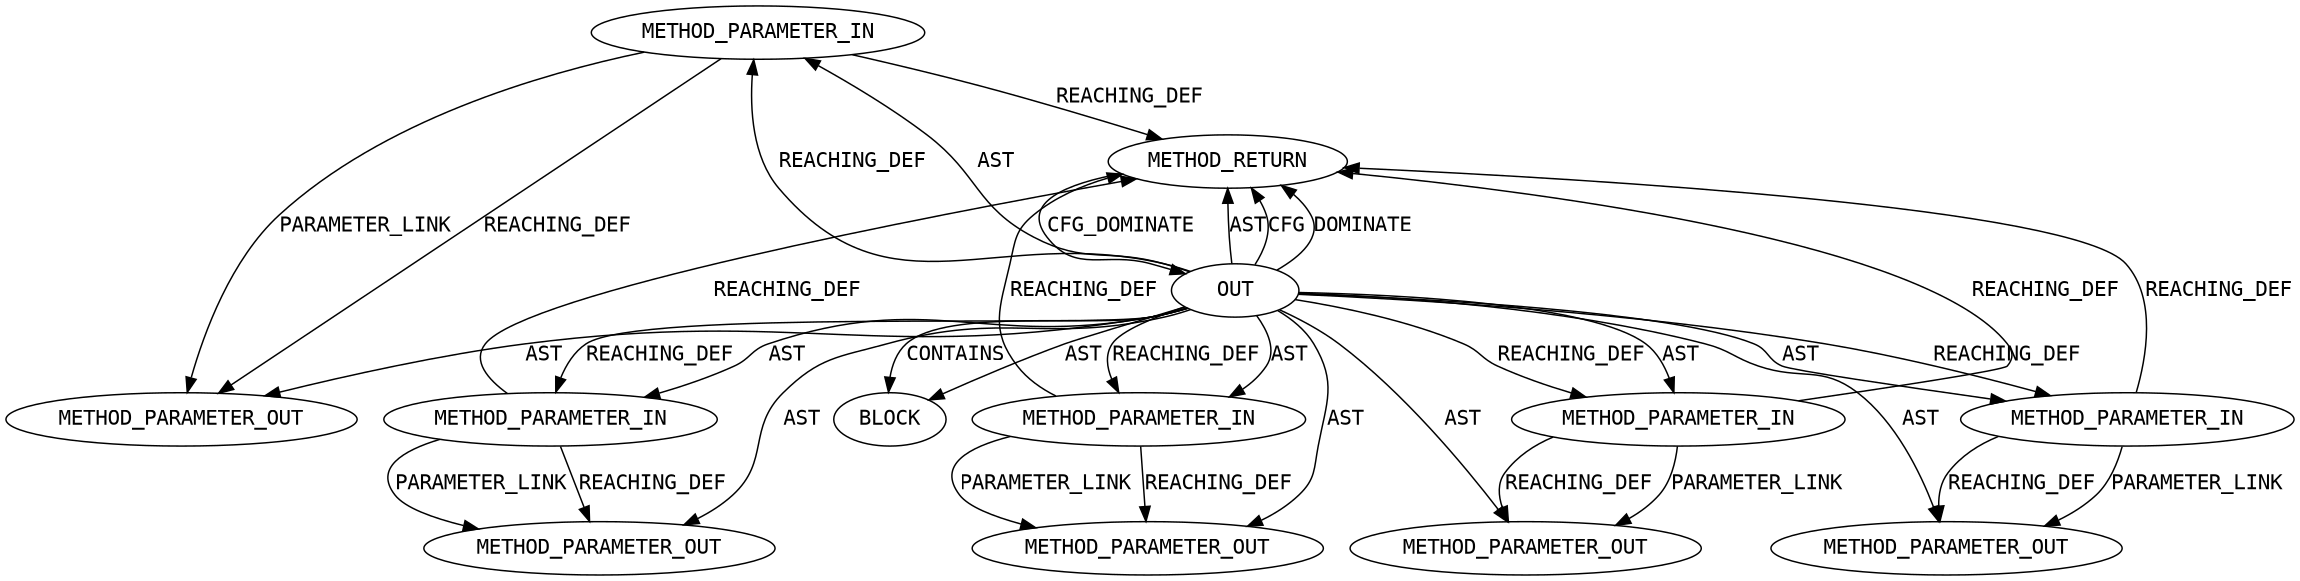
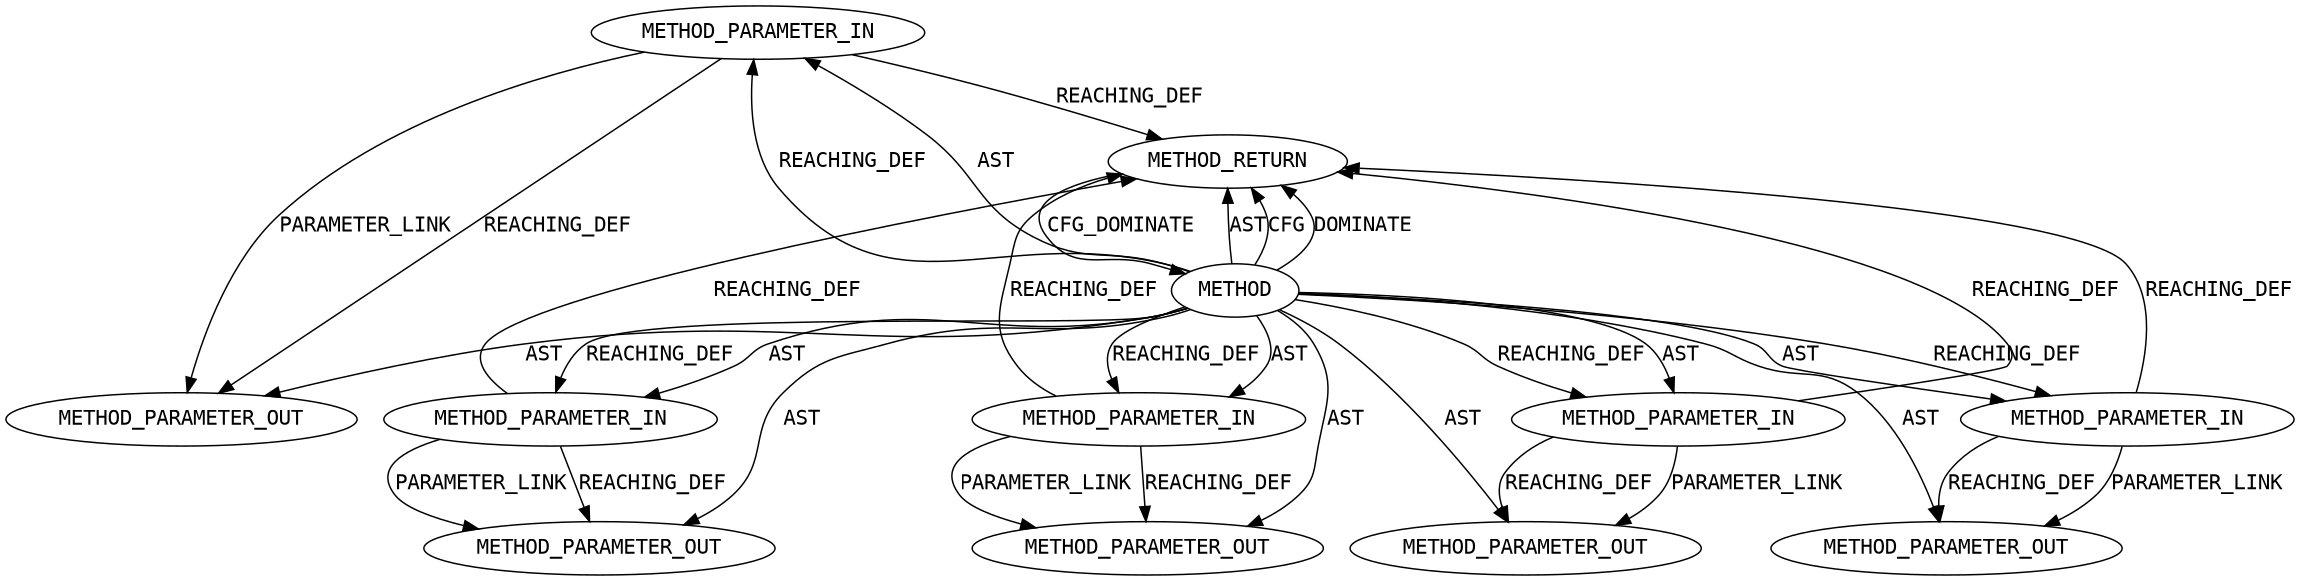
(1235, 290) -> (1235, 290)
(890, 419) -> none
